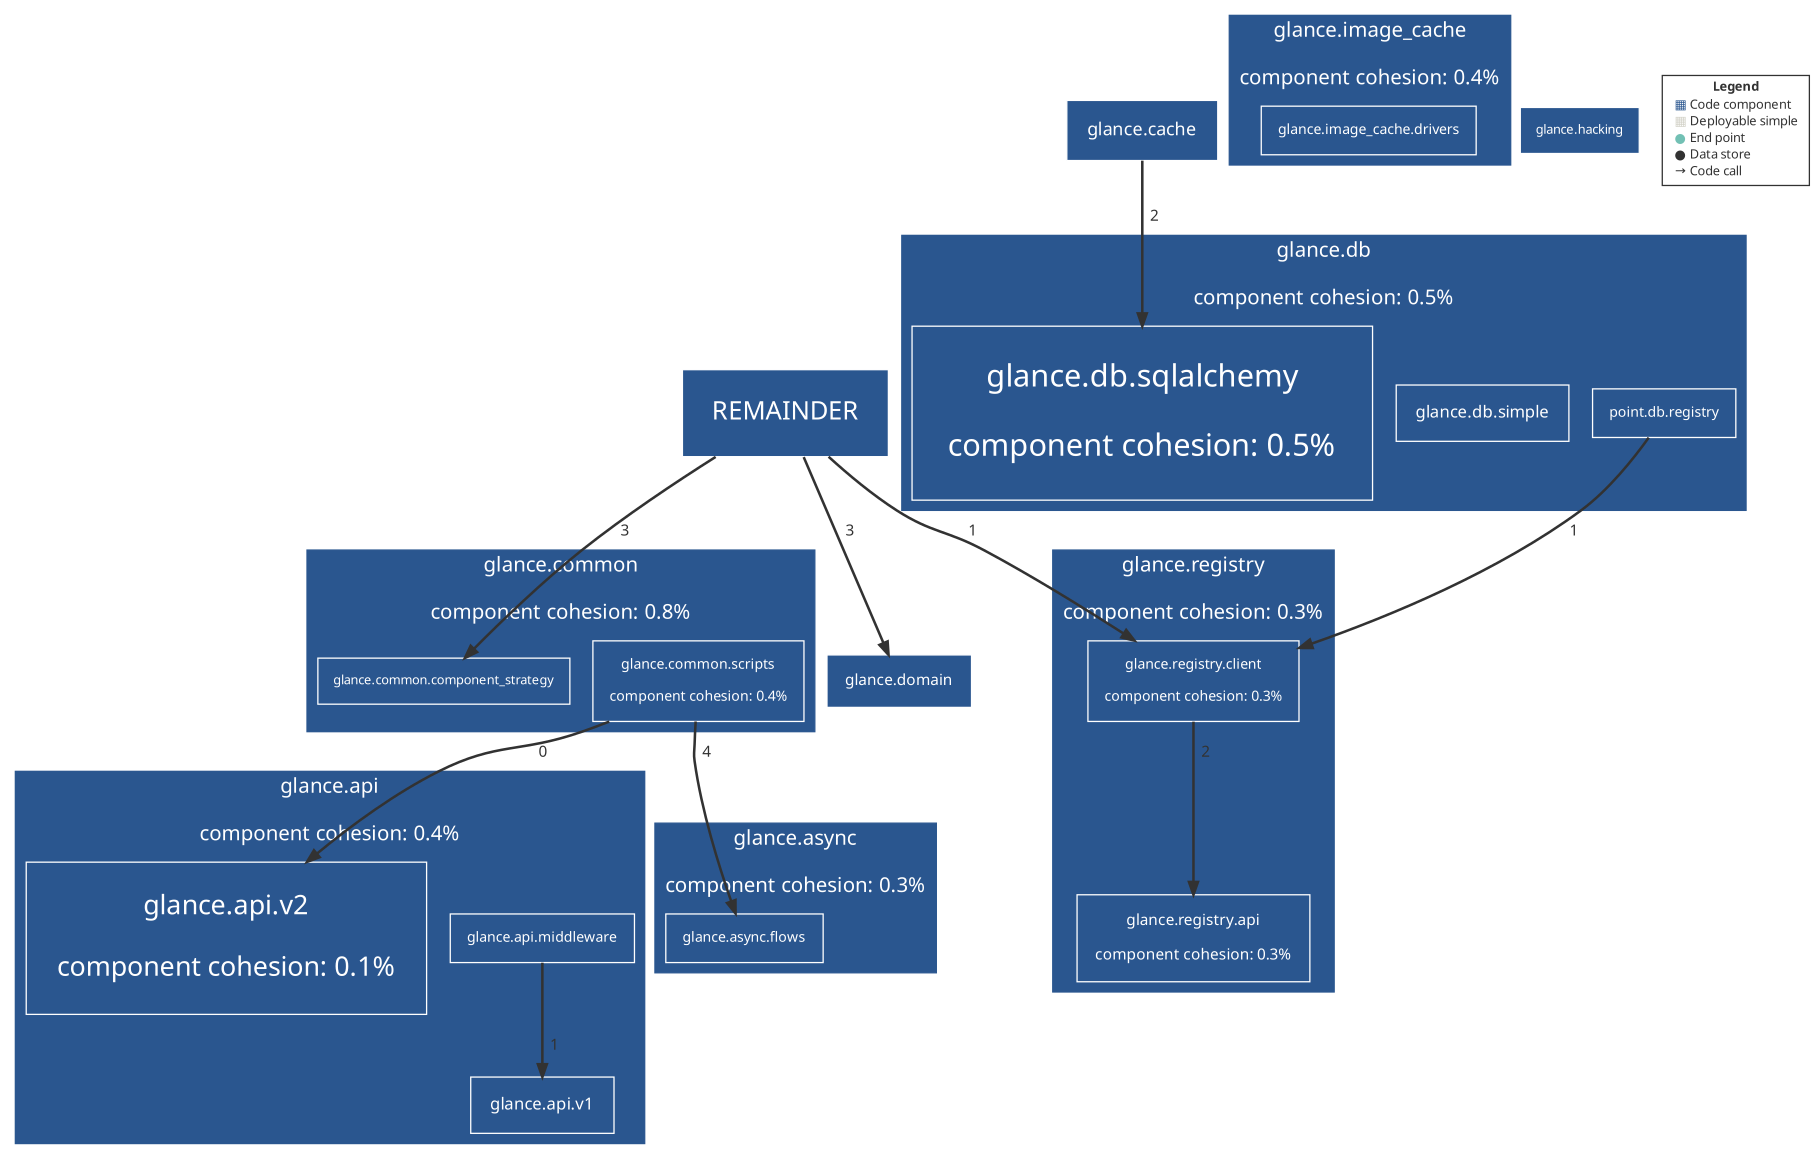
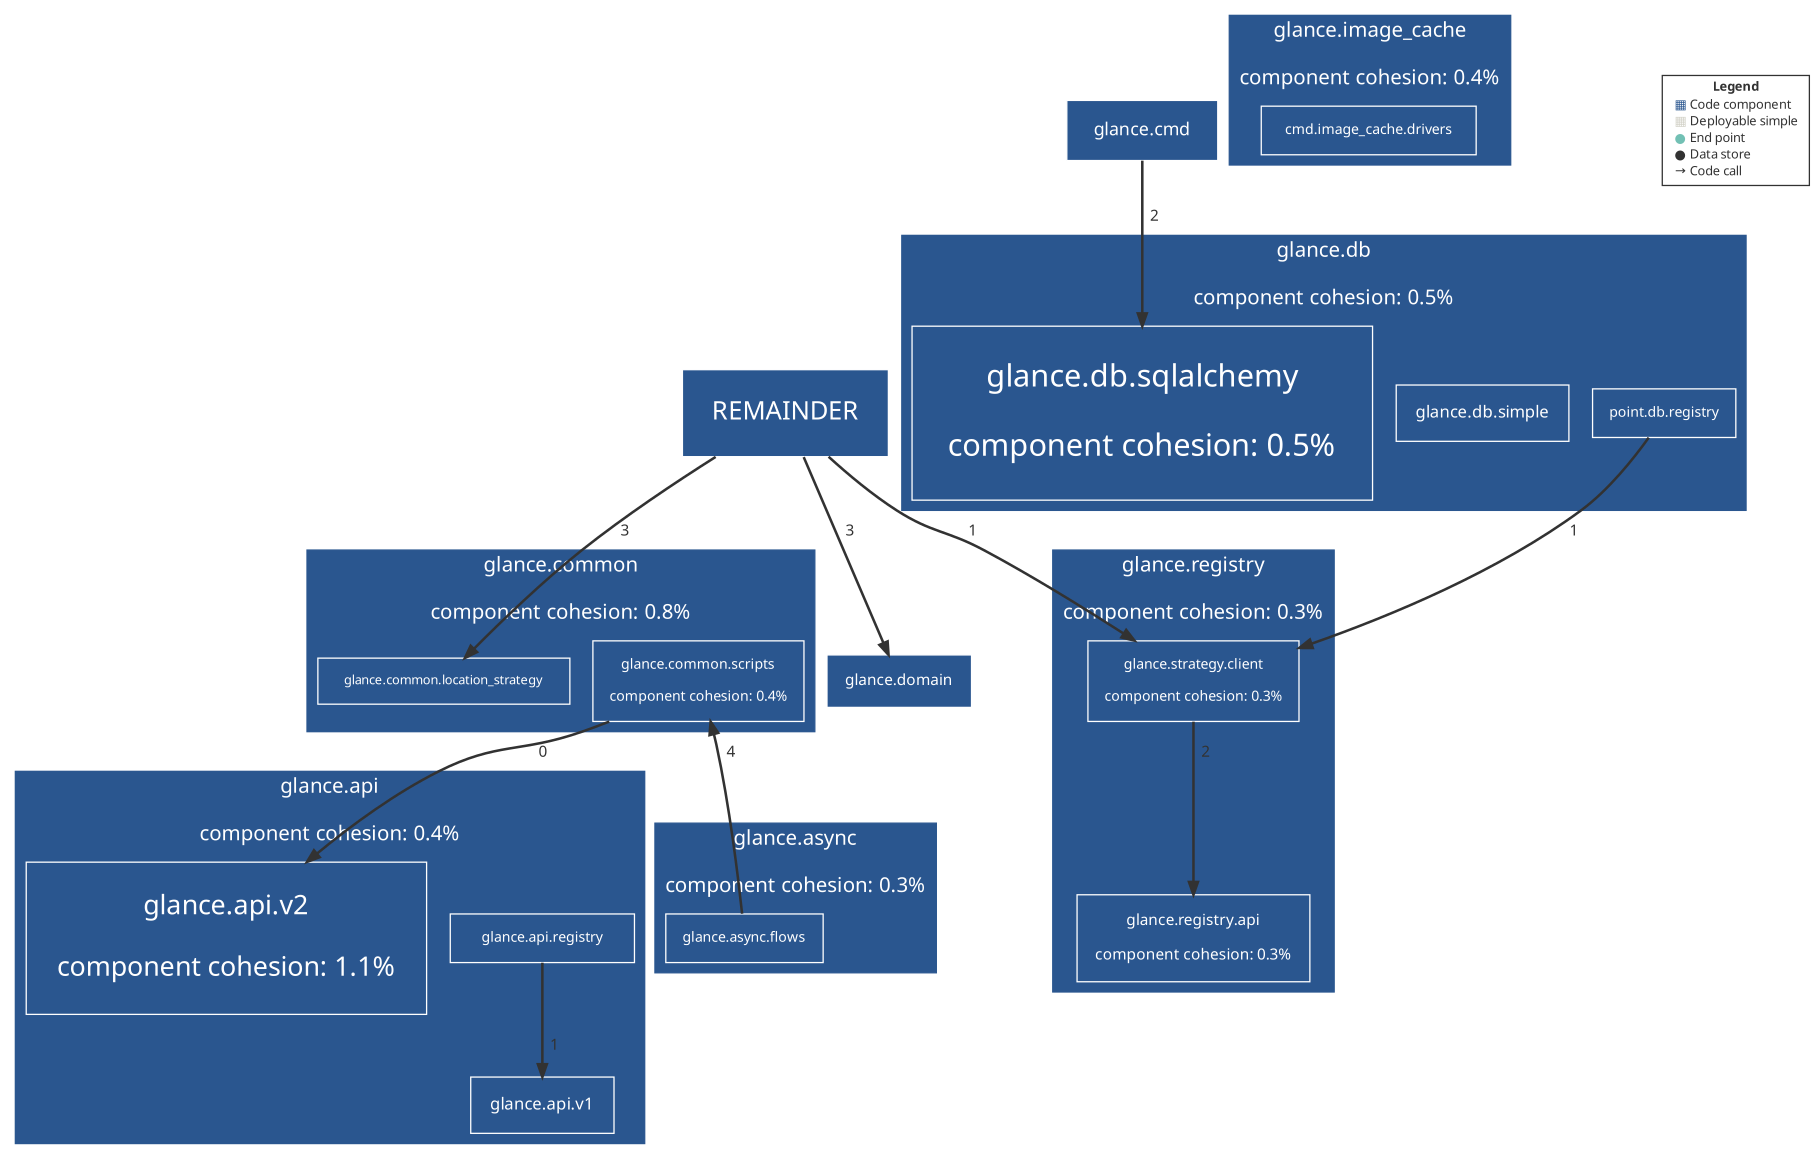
(1142, 130) -> (1142, 130)
(1369, 130) -> (1369, 130)
(1580, 130) -> none
(444, 681) -> (444, 681)
(1193, 681) -> (1193, 681)
(705, 813) -> (732, 833)
(226, 938) -> (226, 938)
(542, 938) -> (542, 938)
